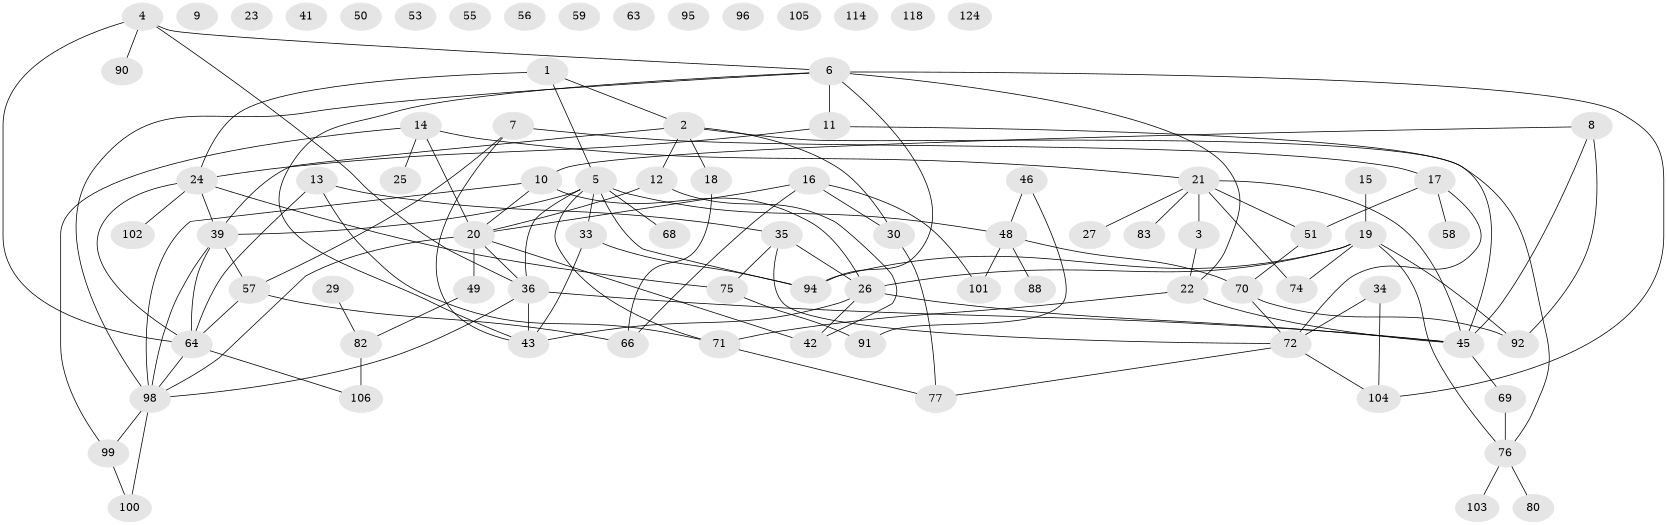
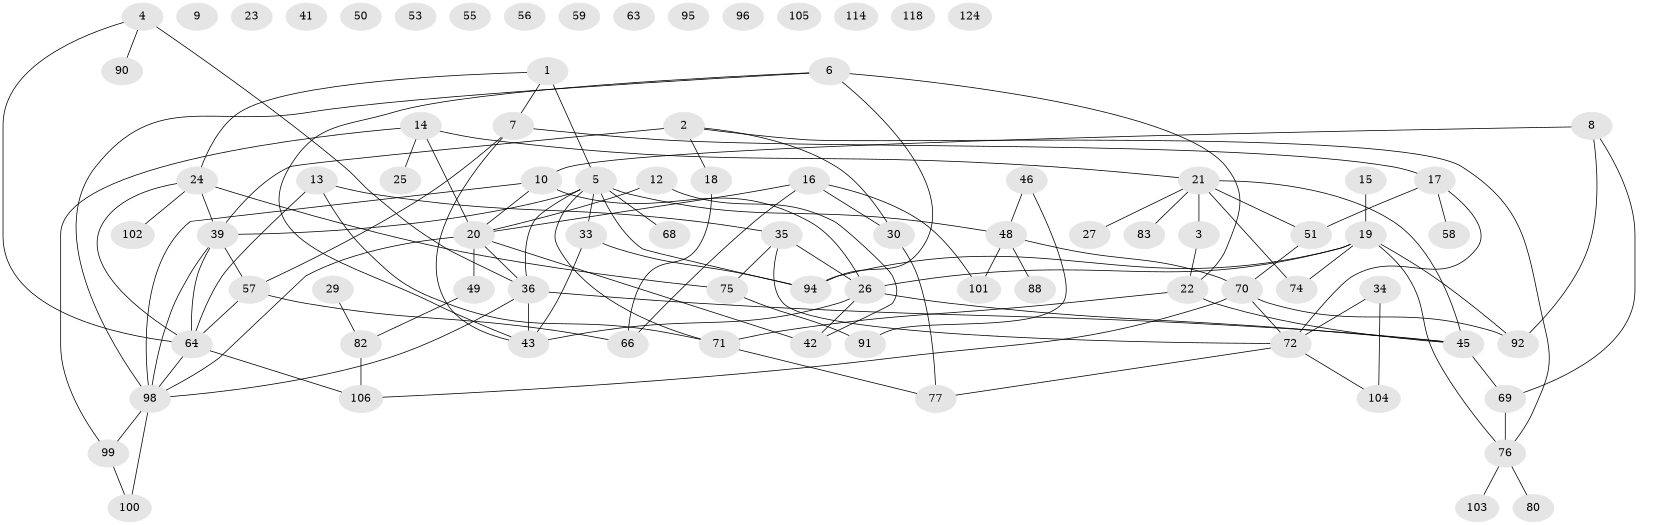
(483, 52) -> none
(1474, 89) -> none
(616, 99) -> (530, 99)
(830, 126) -> none
(672, 150) -> none
(1539, 241) -> (1635, 291)
none -> (829, 365)
